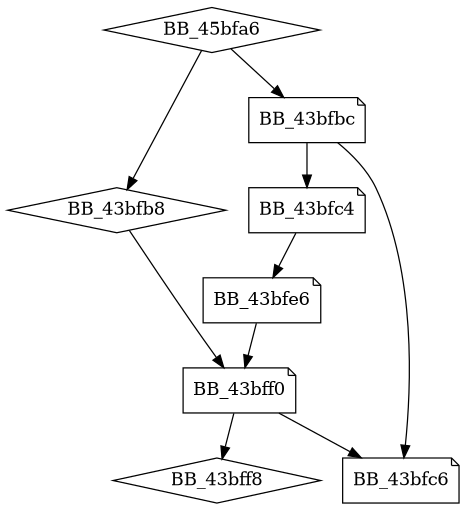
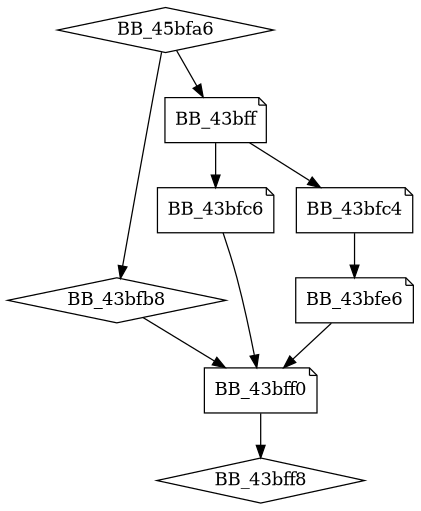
(307, 120) -> (216, 120)
(314, 432) -> (241, 293)
